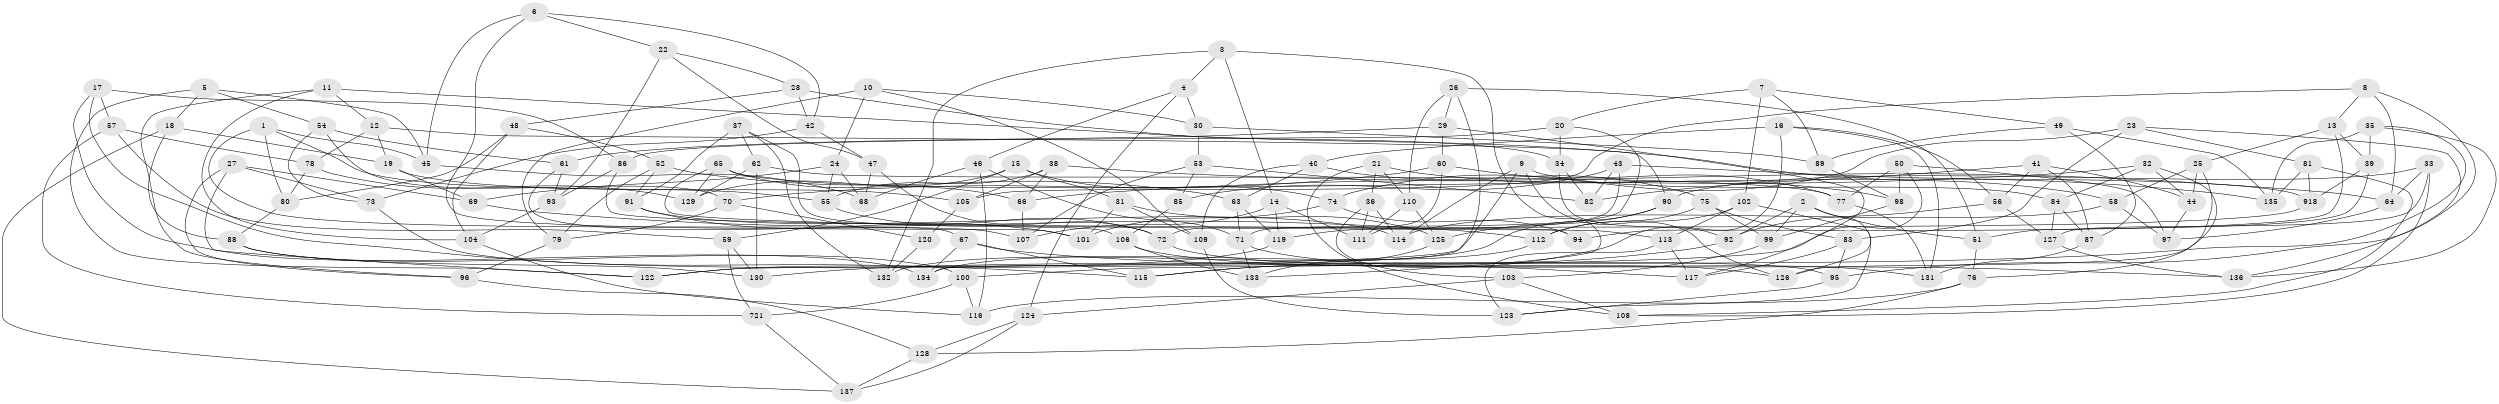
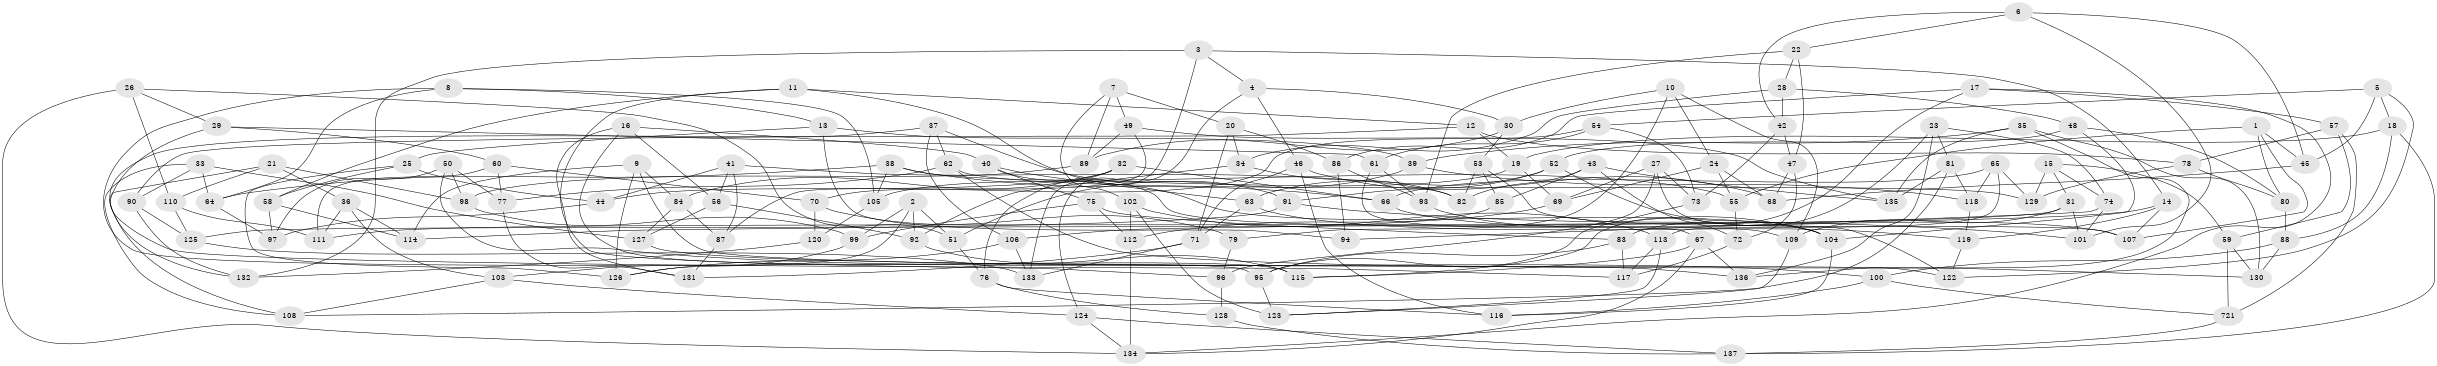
(602, 199) -> (1637, 204)
(2311, 202) -> (1972, 202)
(975, 335) -> (1106, 335)
